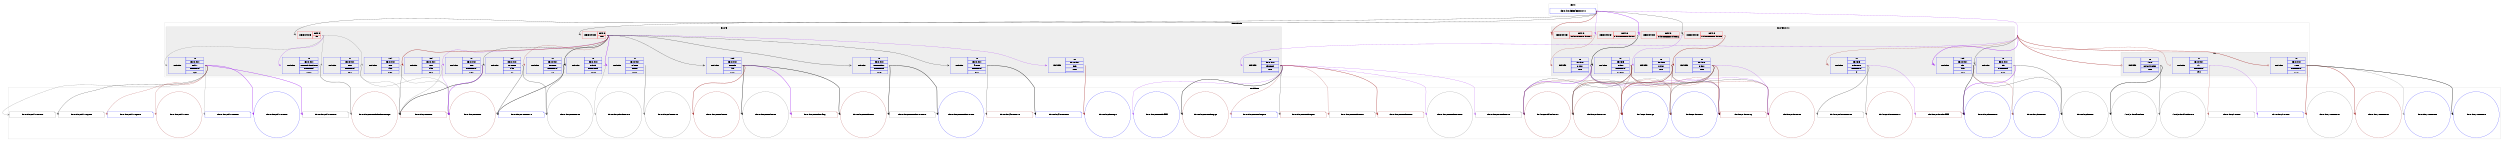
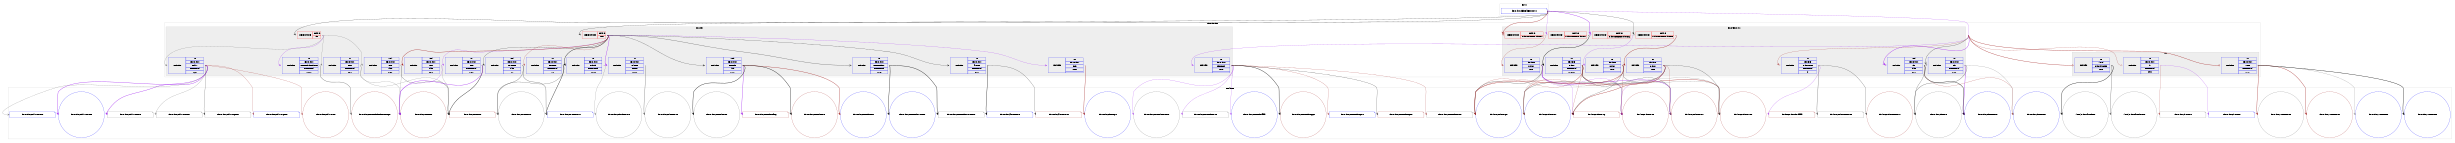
(717, 115) -> (863, 115)
(1401, 115) -> none
(1548, 115) -> (1694, 115)
